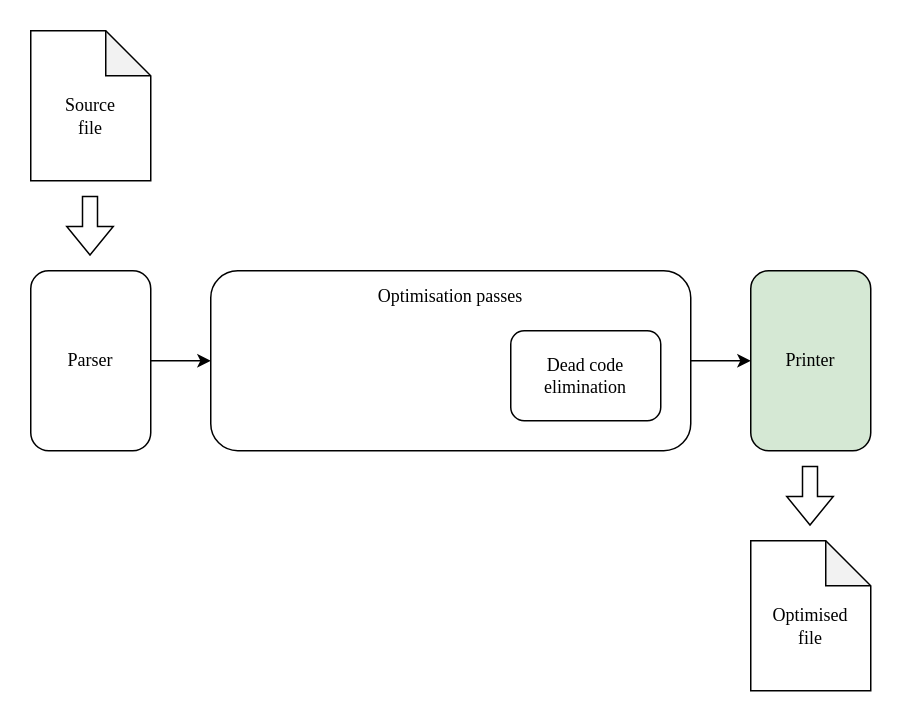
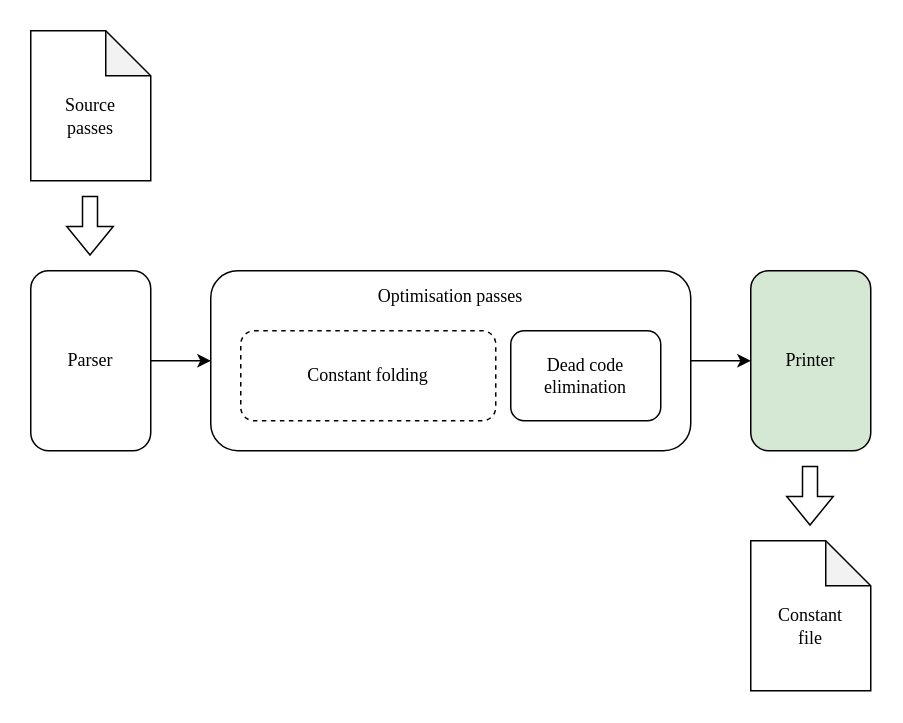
(91, 106) -> (91, 106)
none -> (368, 376)
(811, 616) -> (811, 616)
